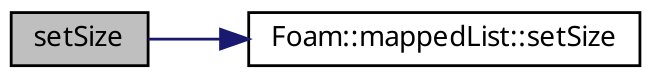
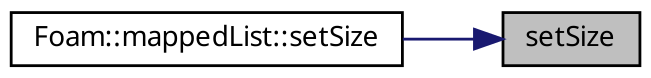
(184, 39) -> (438, 39)
